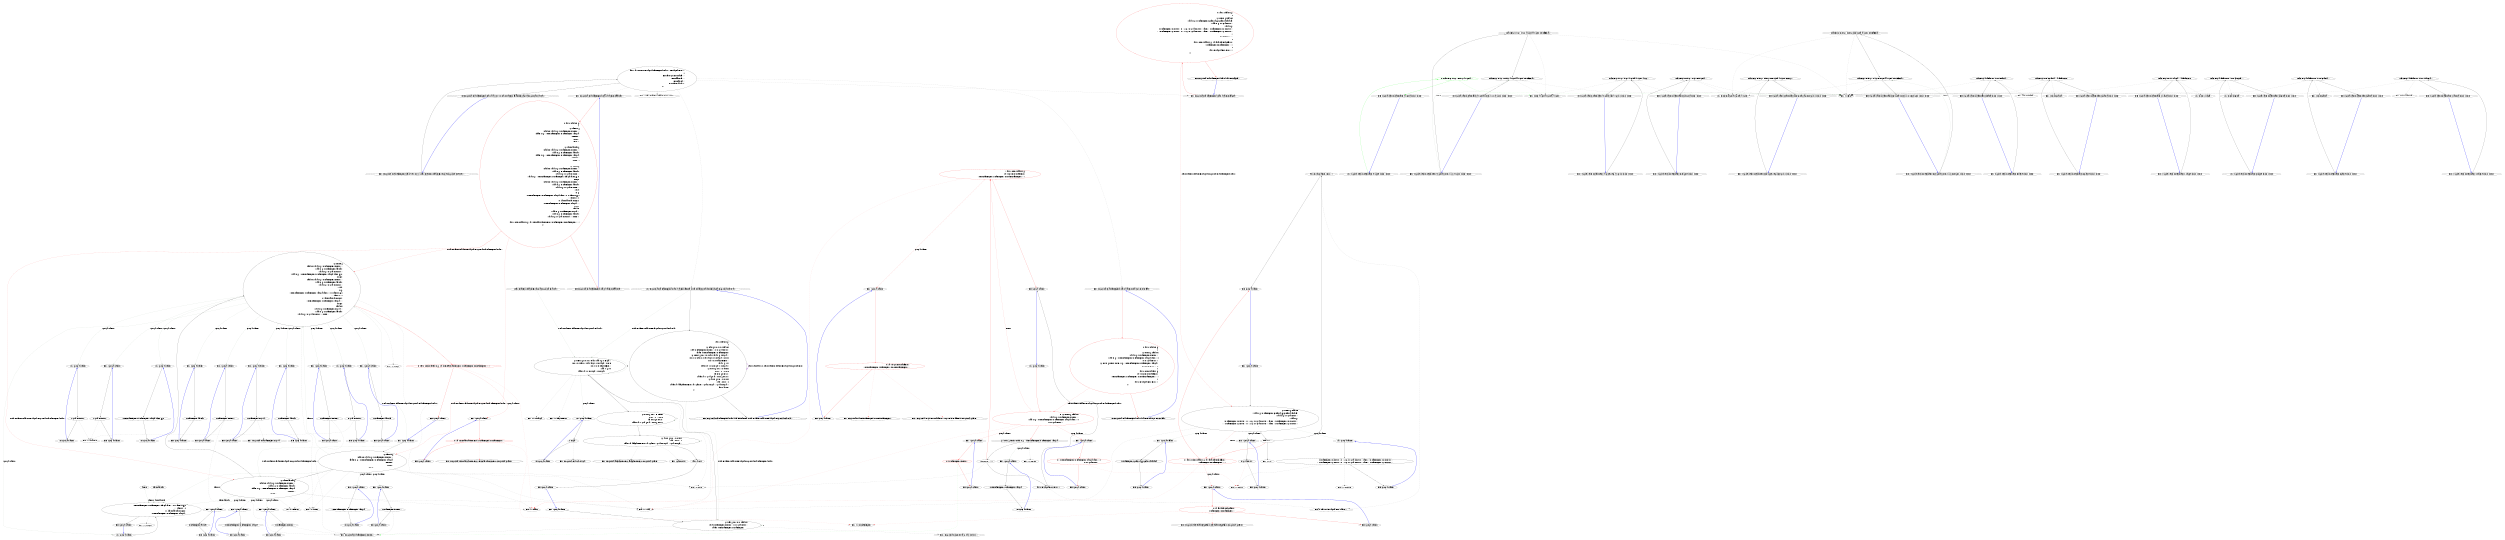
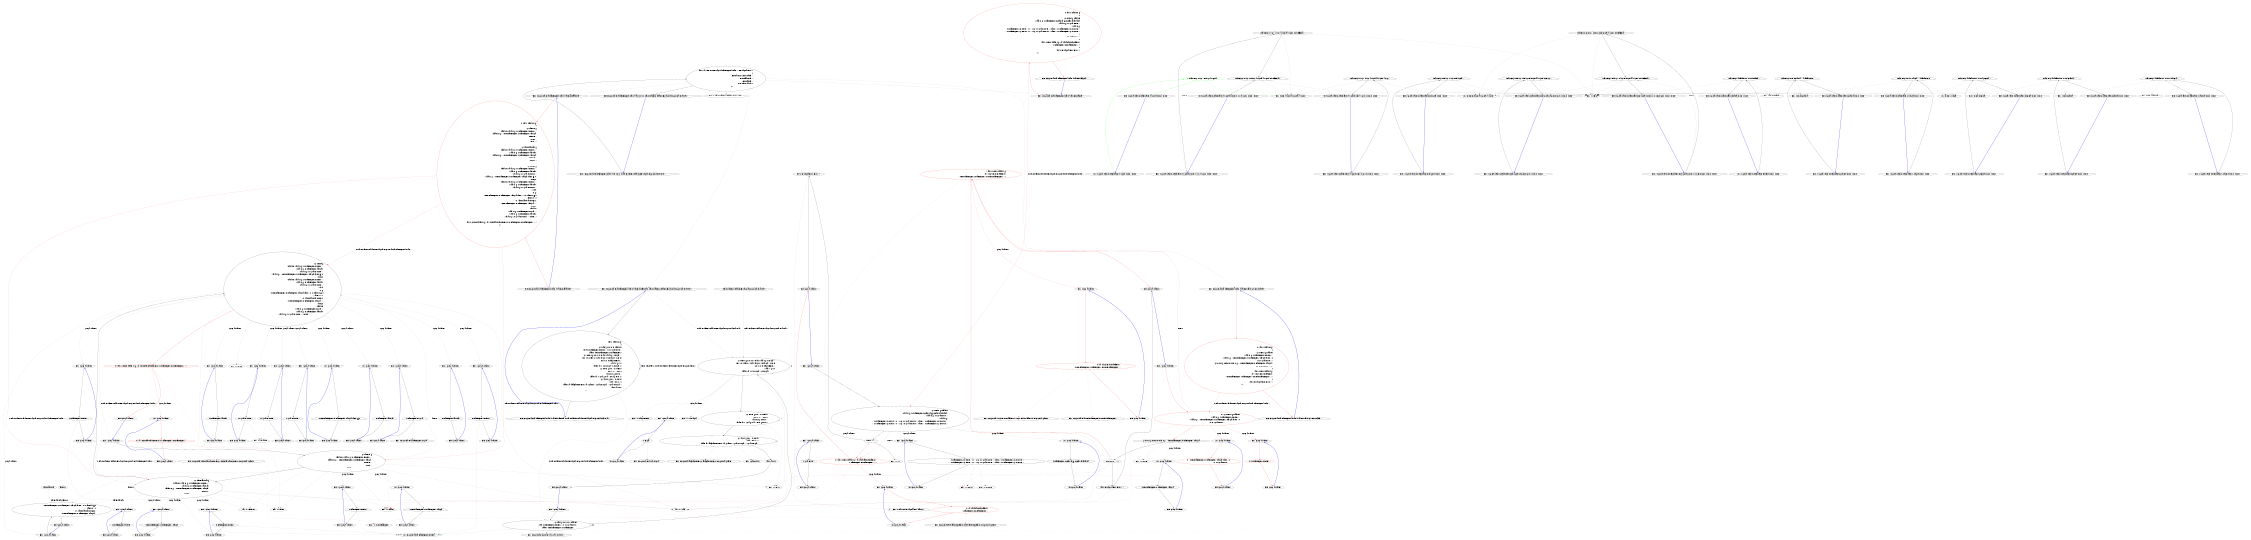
(146, 525) -> none
